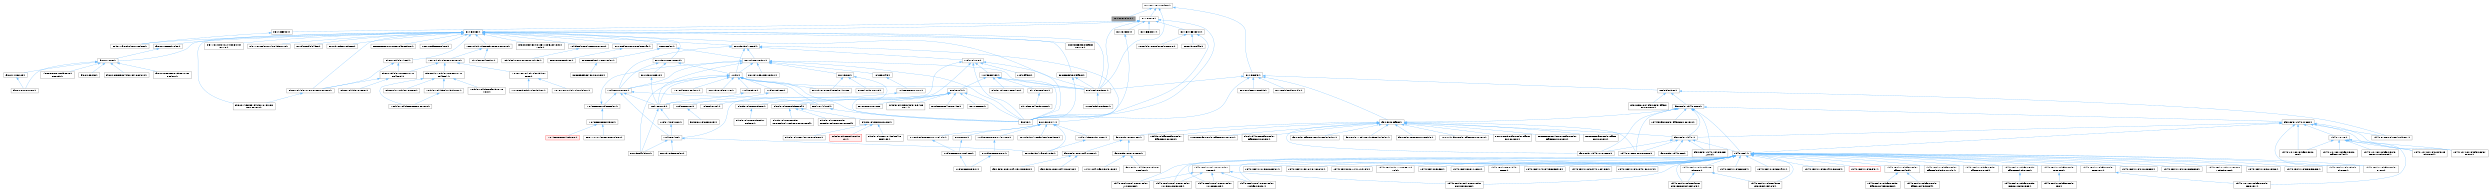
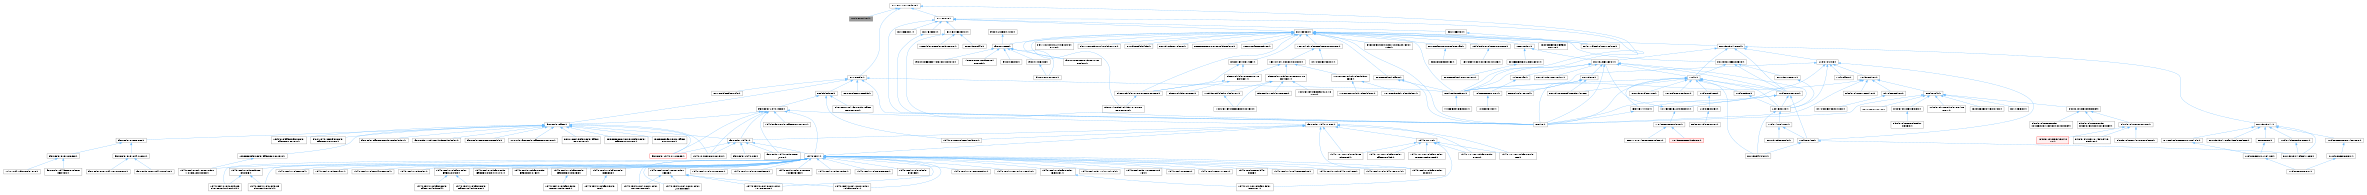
(319, 36) -> (1134, 34)
(672, 147) -> (1779, 134)
(1596, 153) -> (668, 156)
(1865, 169) -> (414, 172)
(1191, 177) -> (231, 163)
